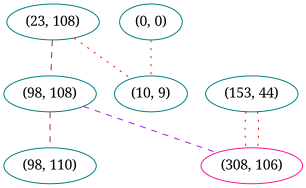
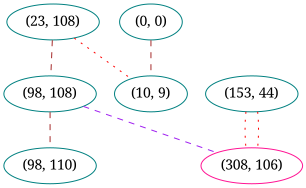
(151, 58) -> (151, 58)
